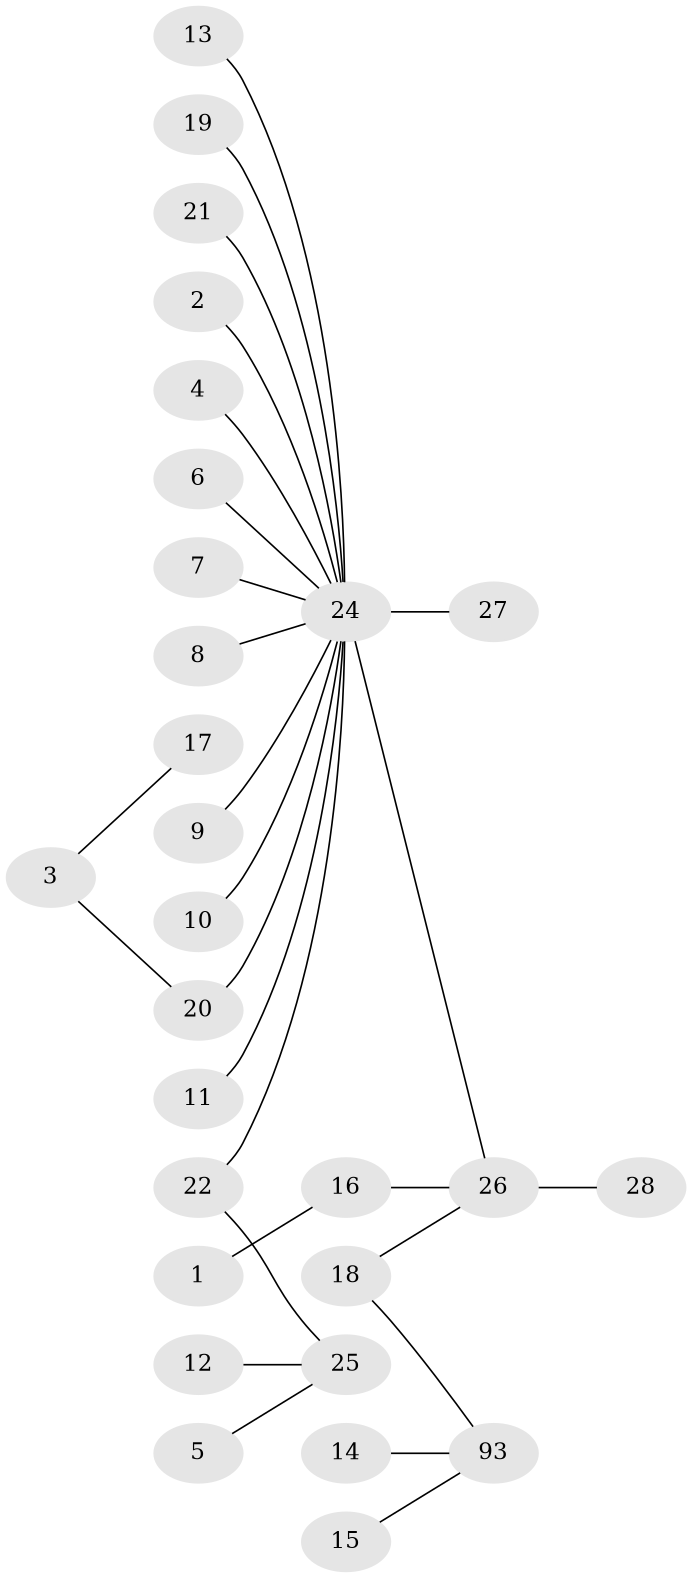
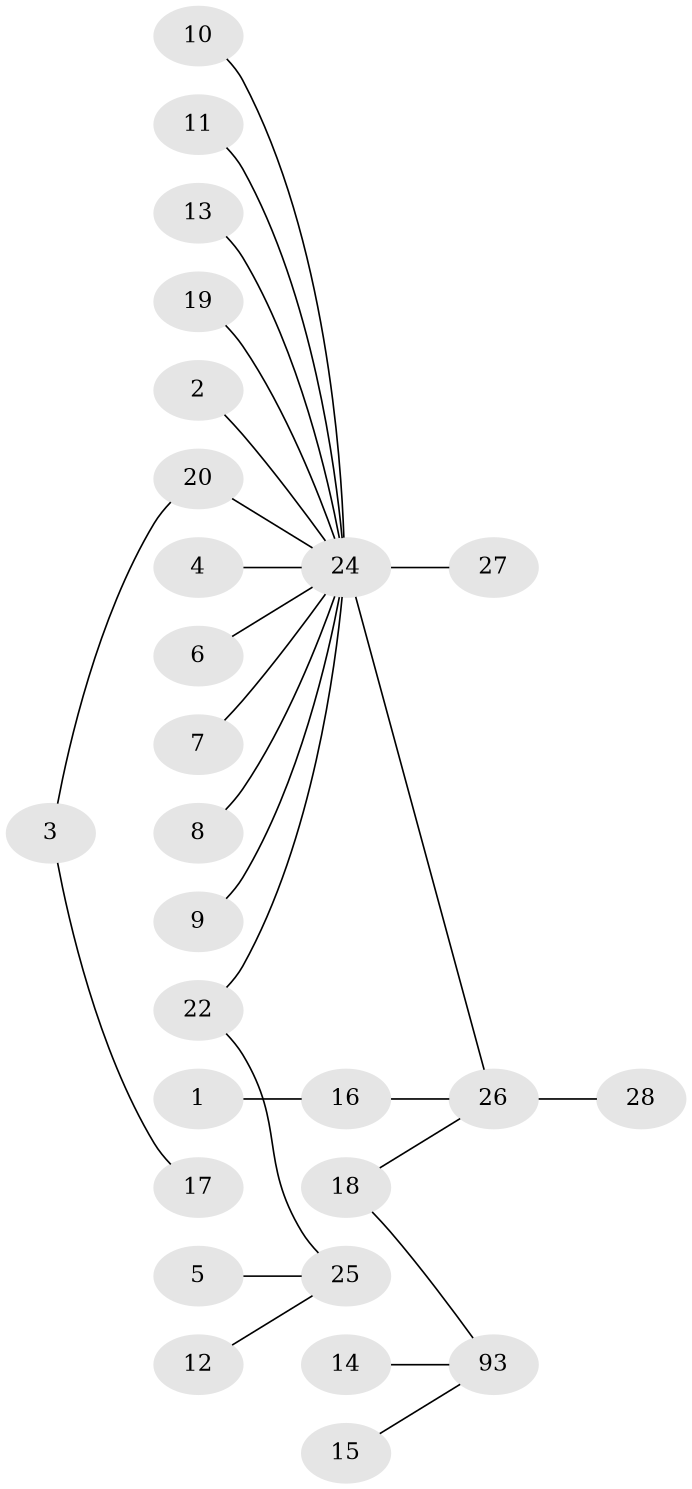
(198, 213) -> none
